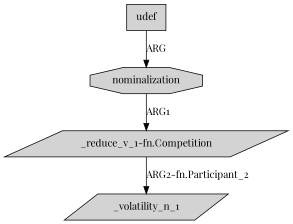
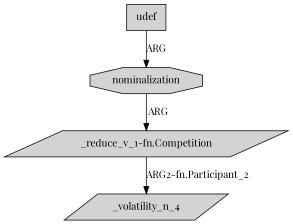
(158, 112) -> (158, 112)
(146, 207) -> (146, 207)
